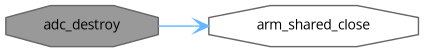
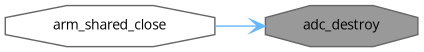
(176, 26) -> (233, 26)
